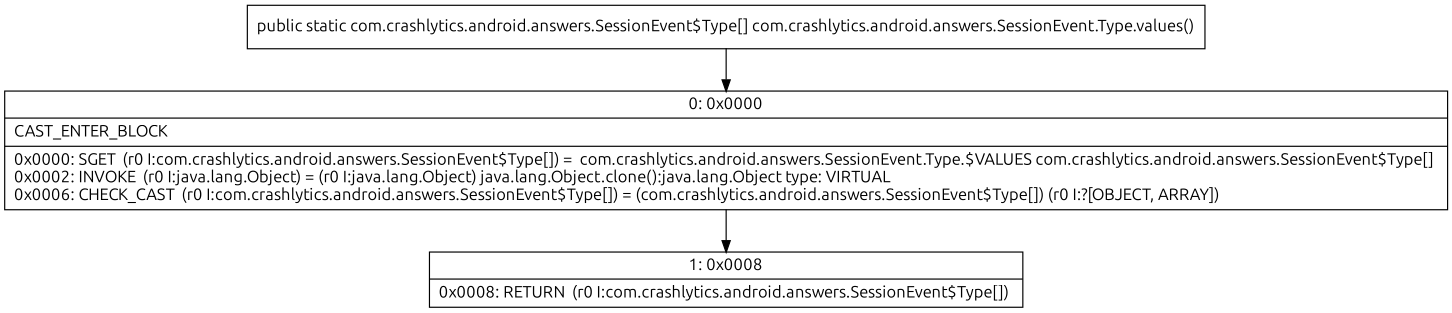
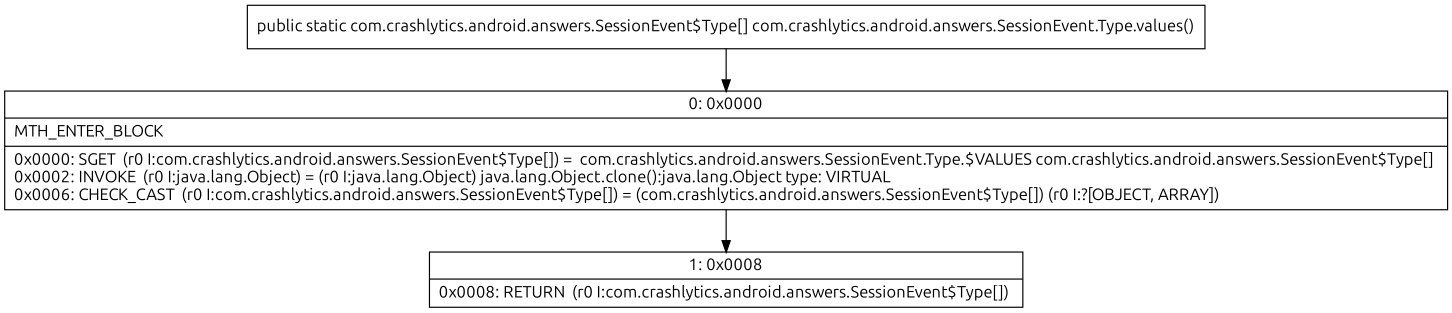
(91, 132) -> (89, 132)
